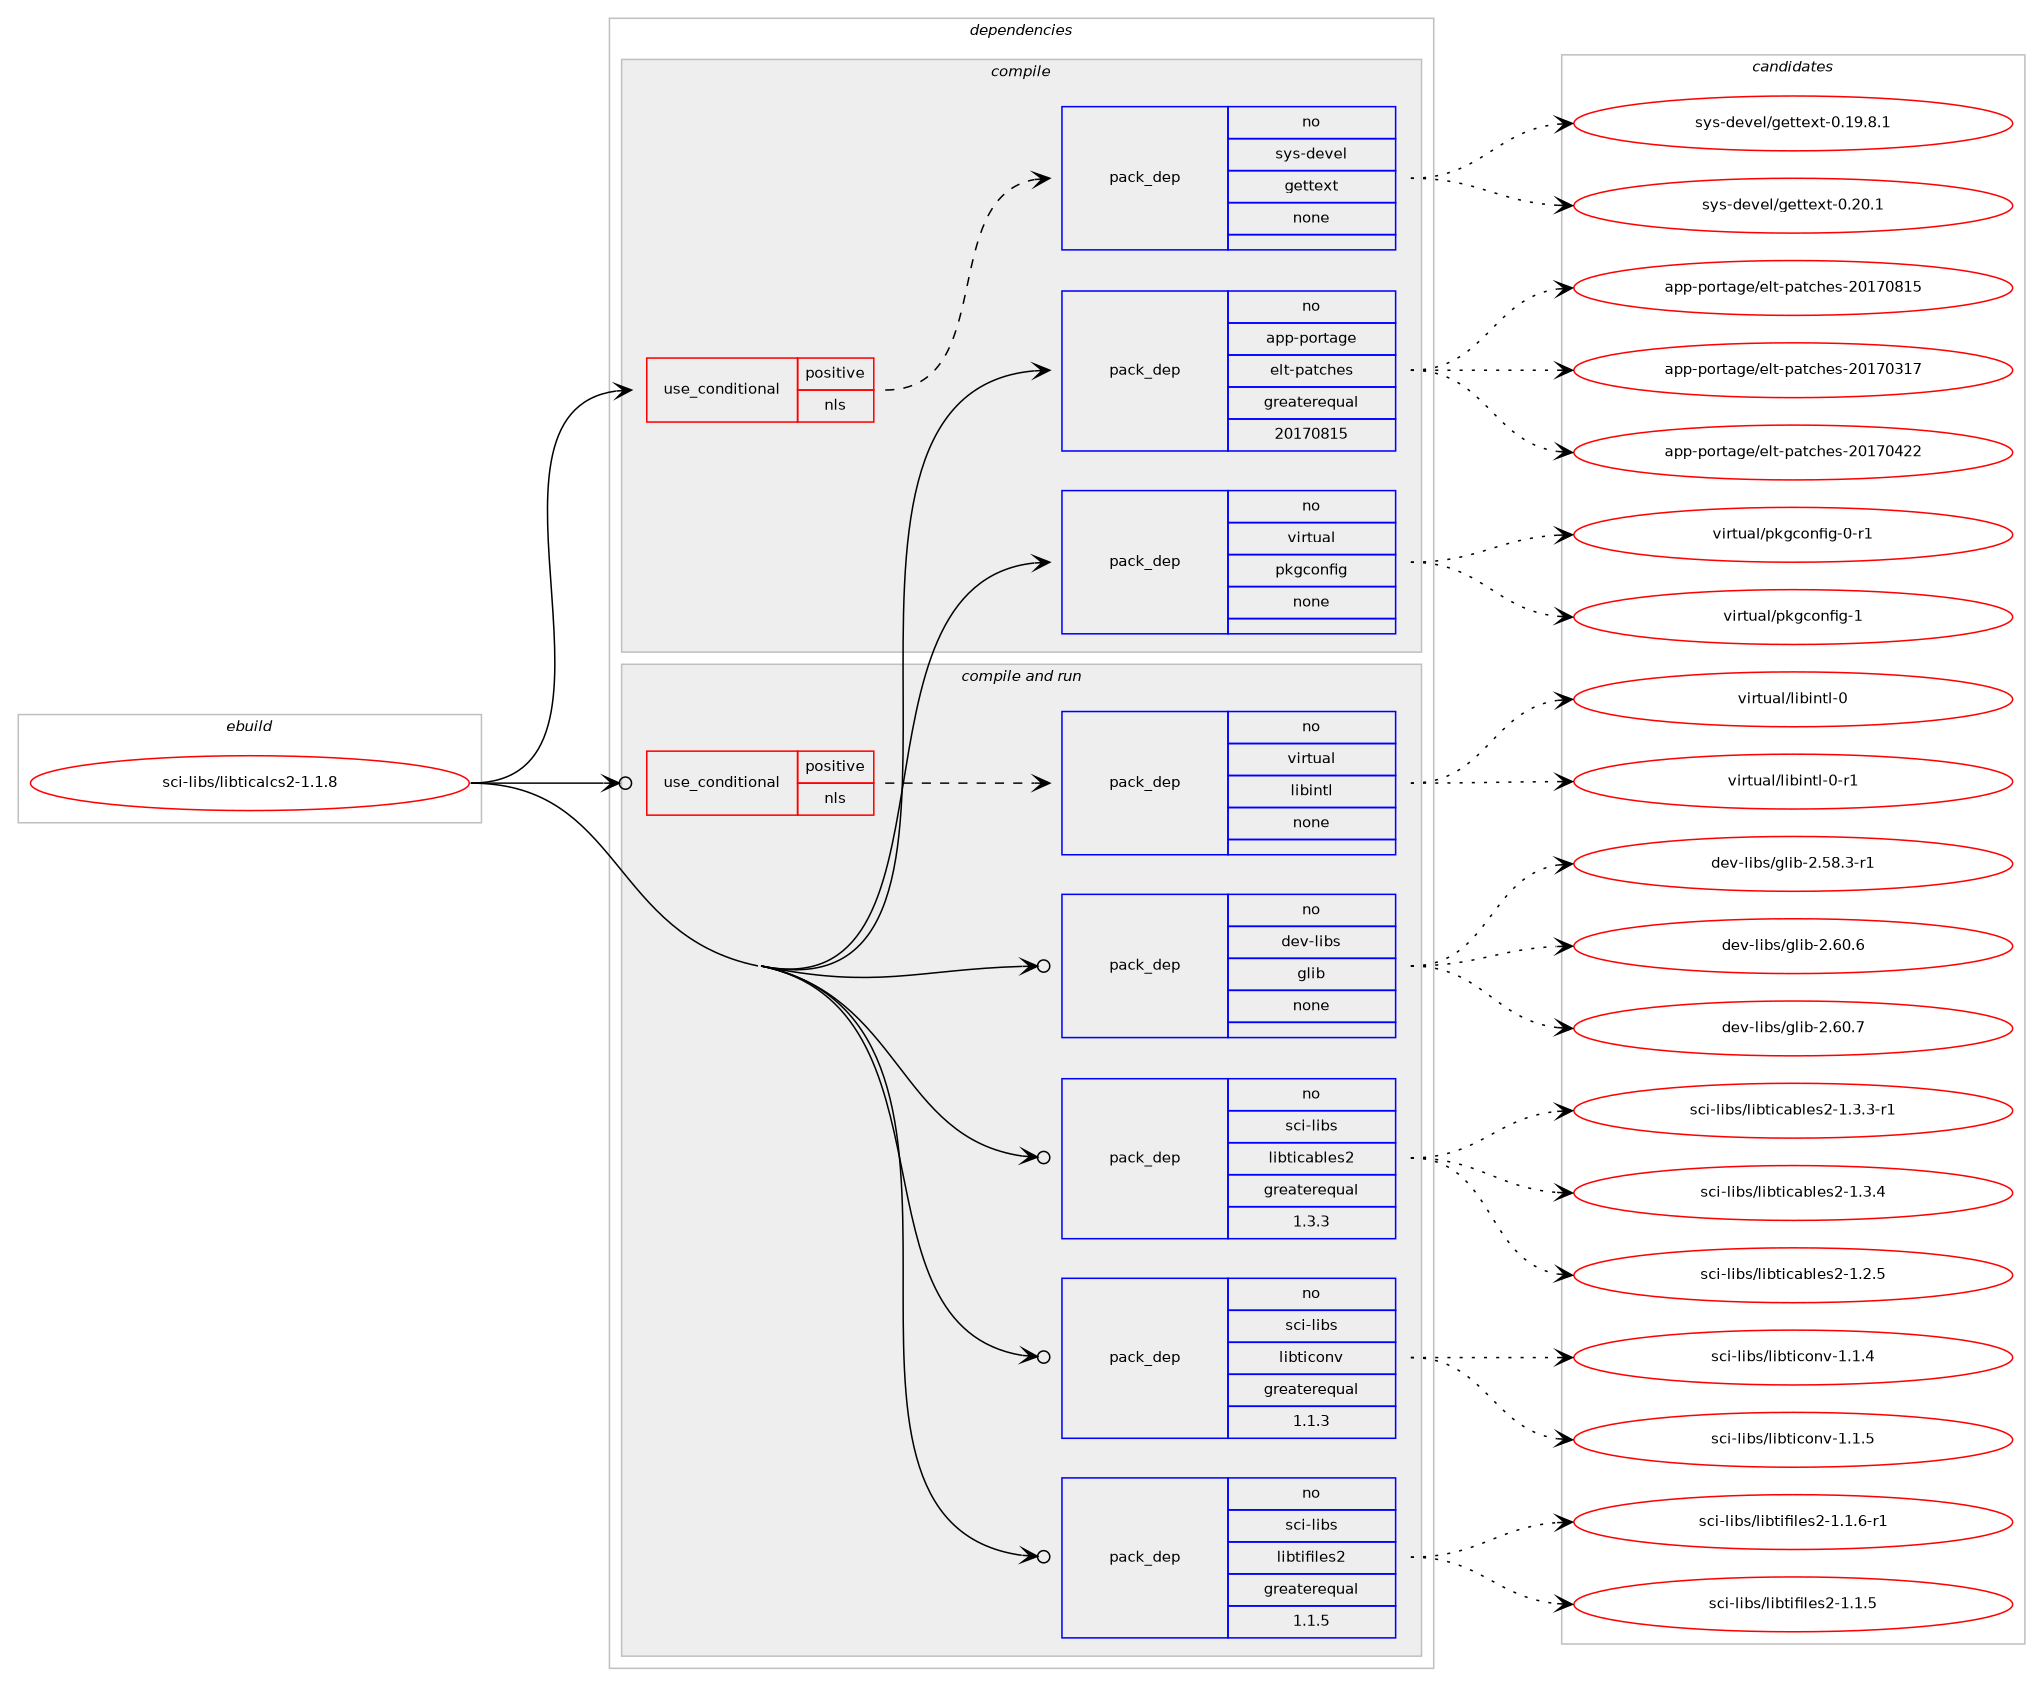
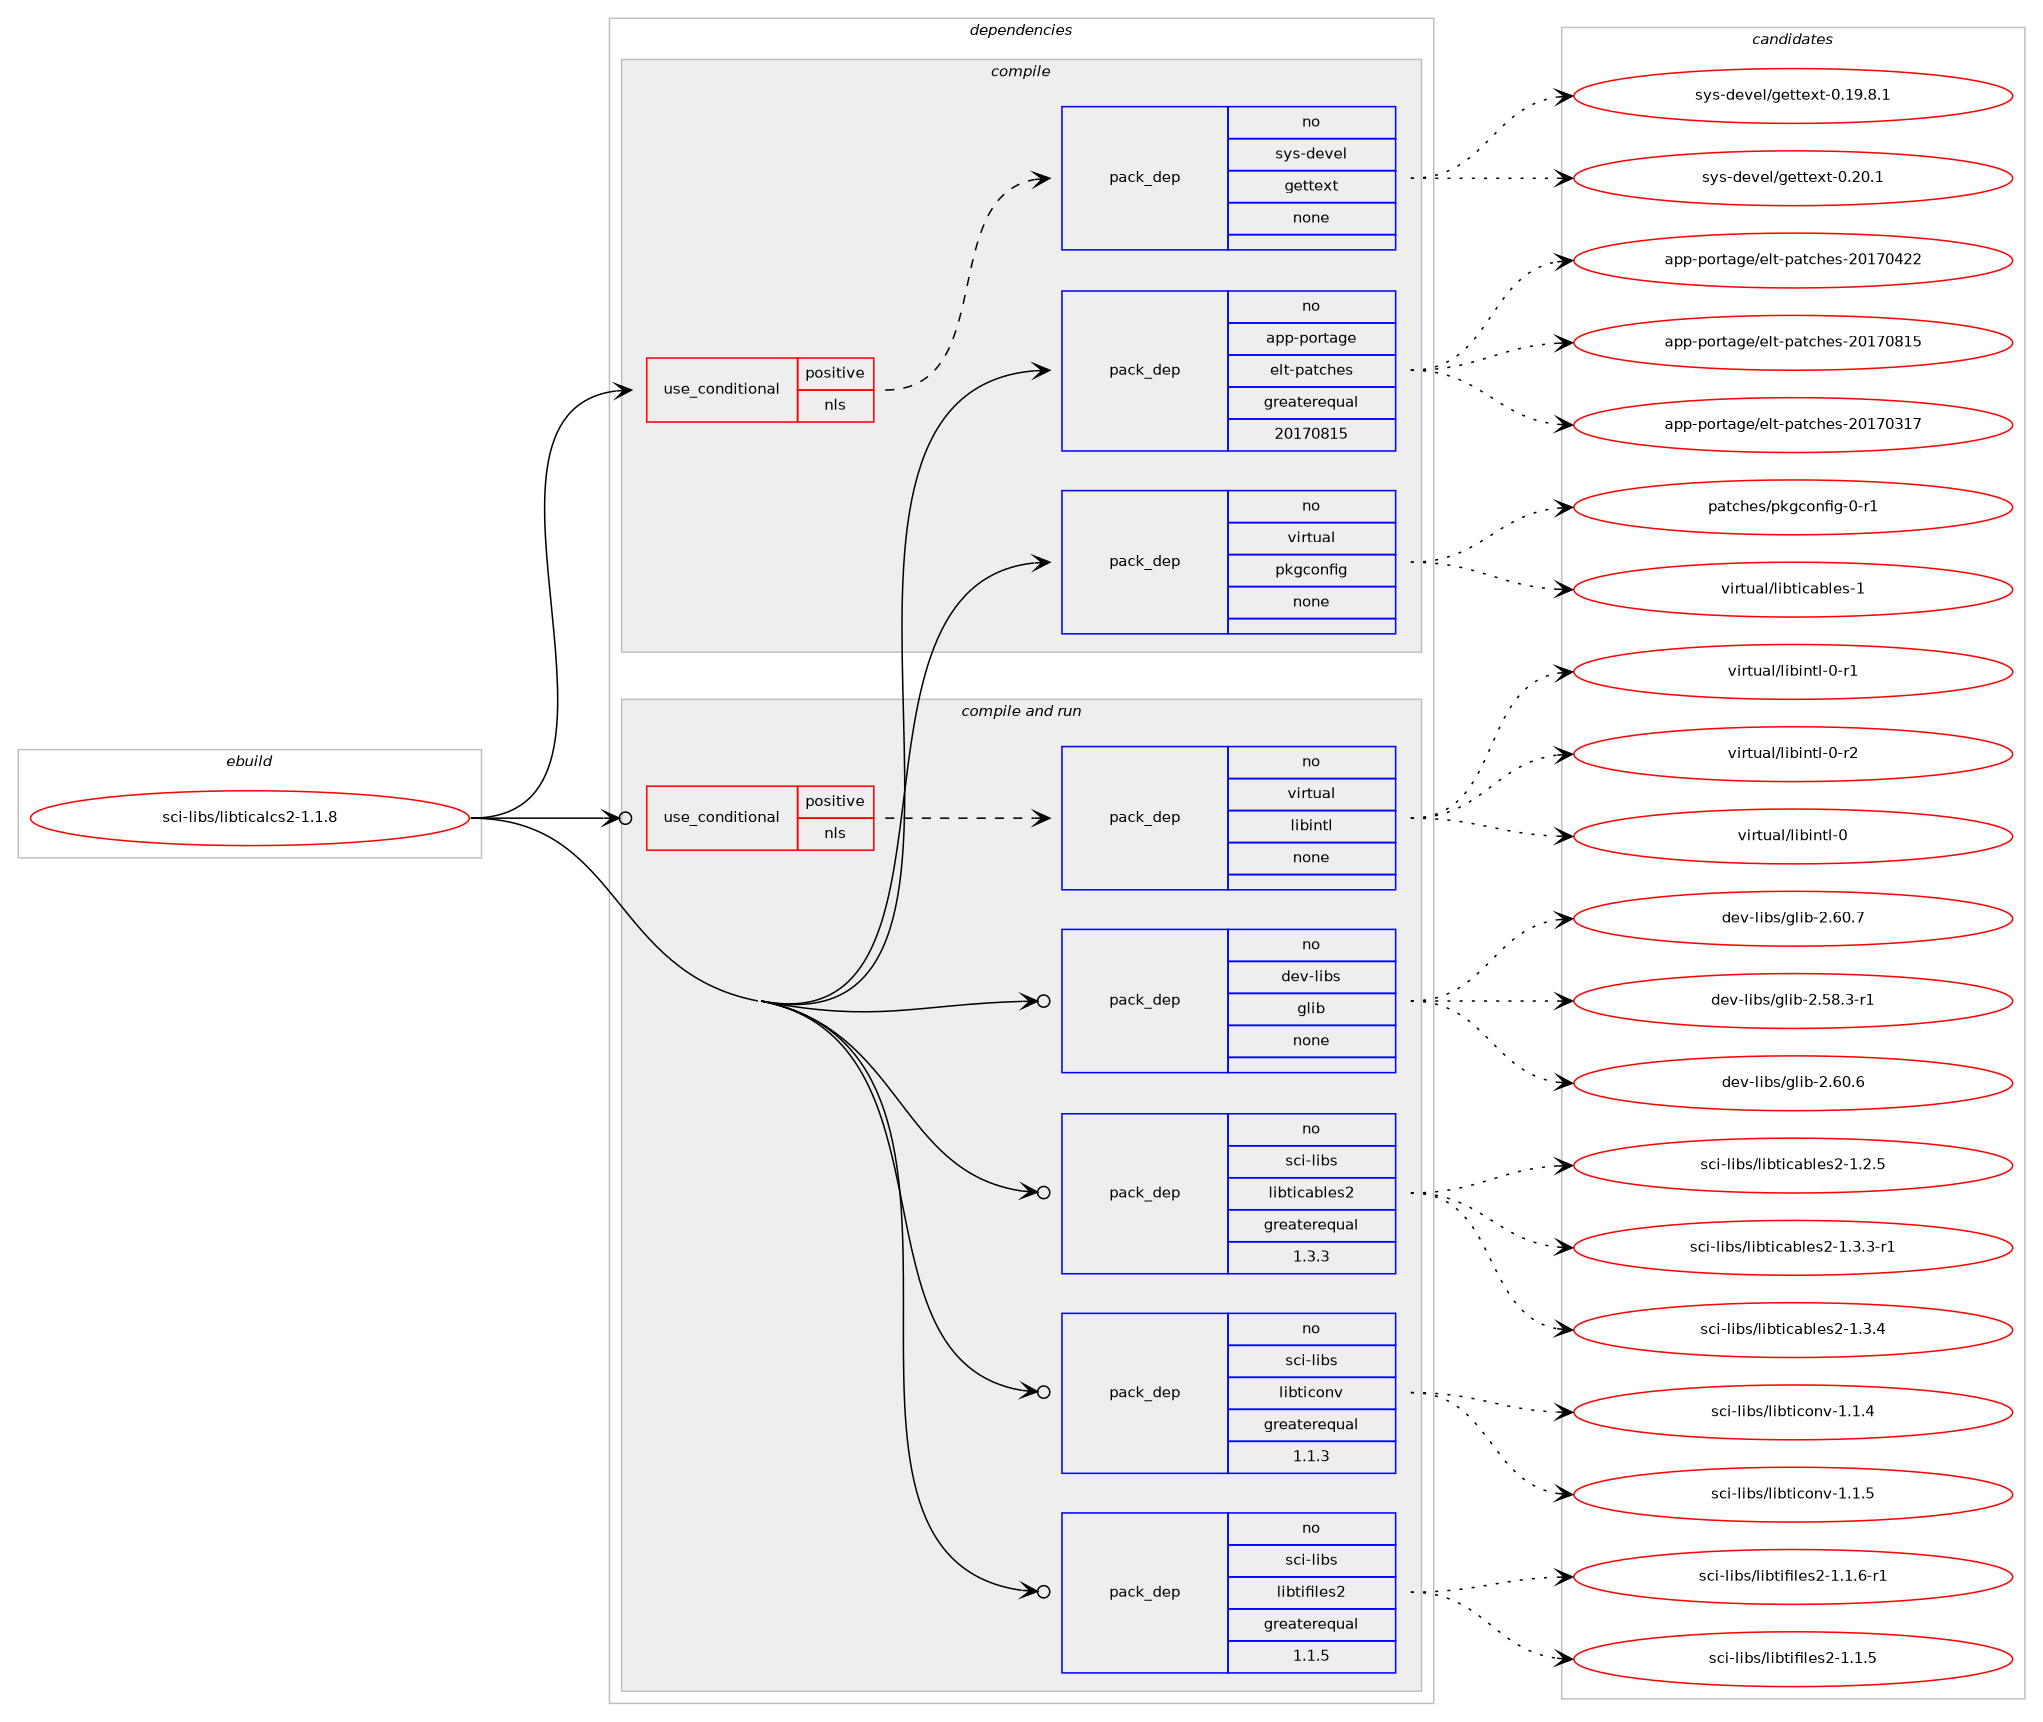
(1793, 535) -> (1793, 507)
(1793, 617) -> (1793, 590)
none -> (1793, 754)
